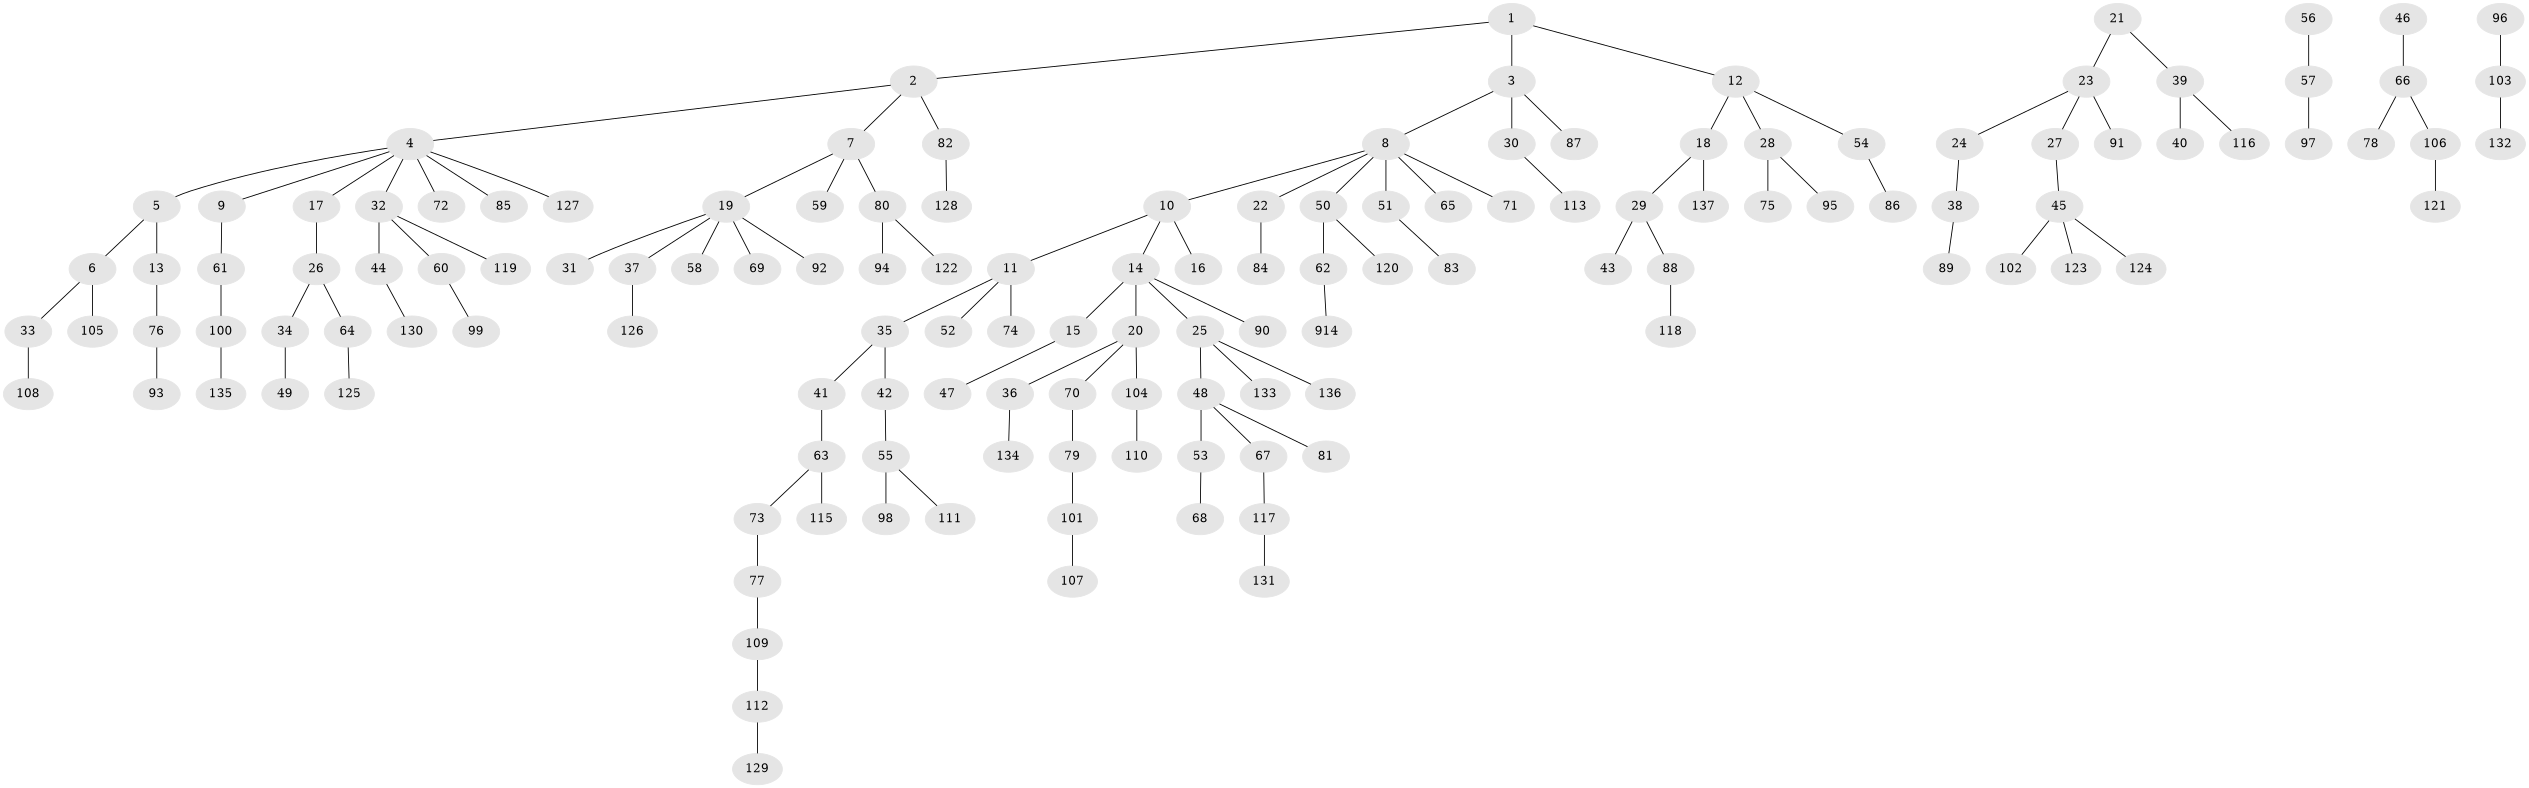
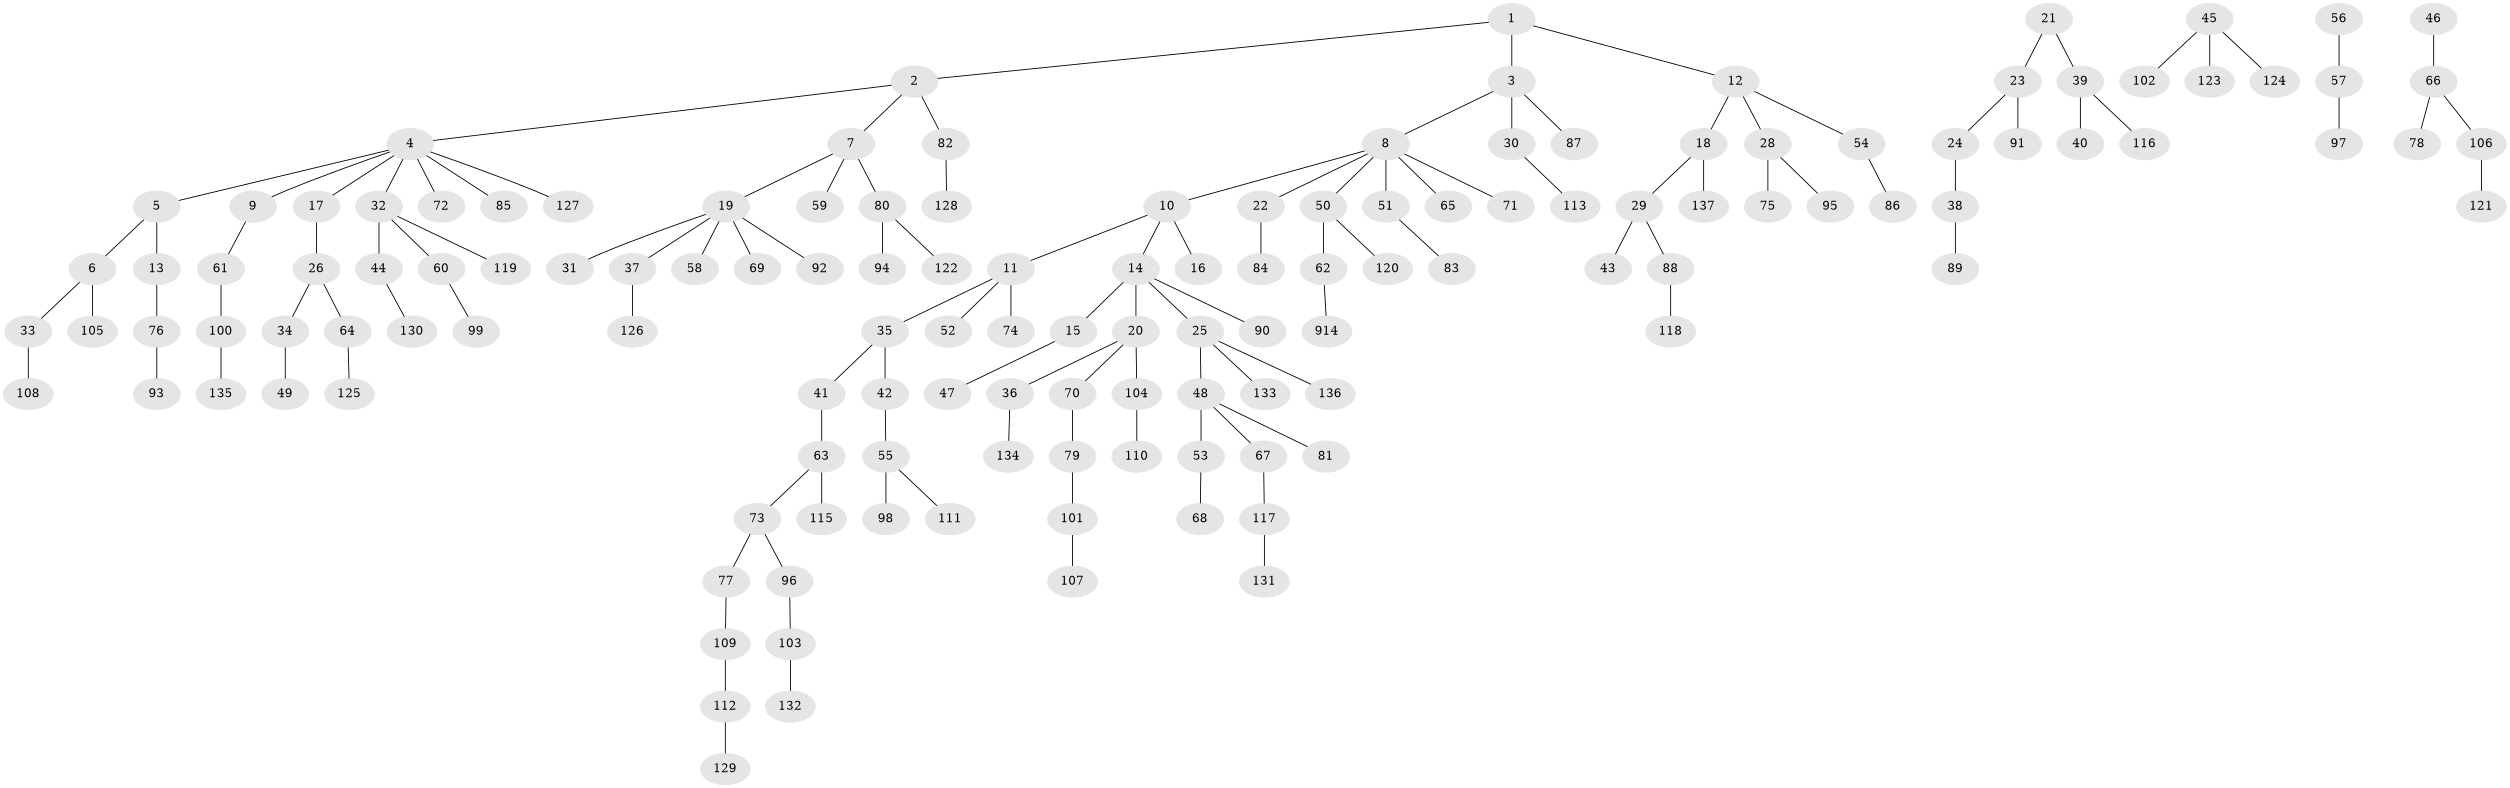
(2055, 144) -> none
none -> (774, 550)
